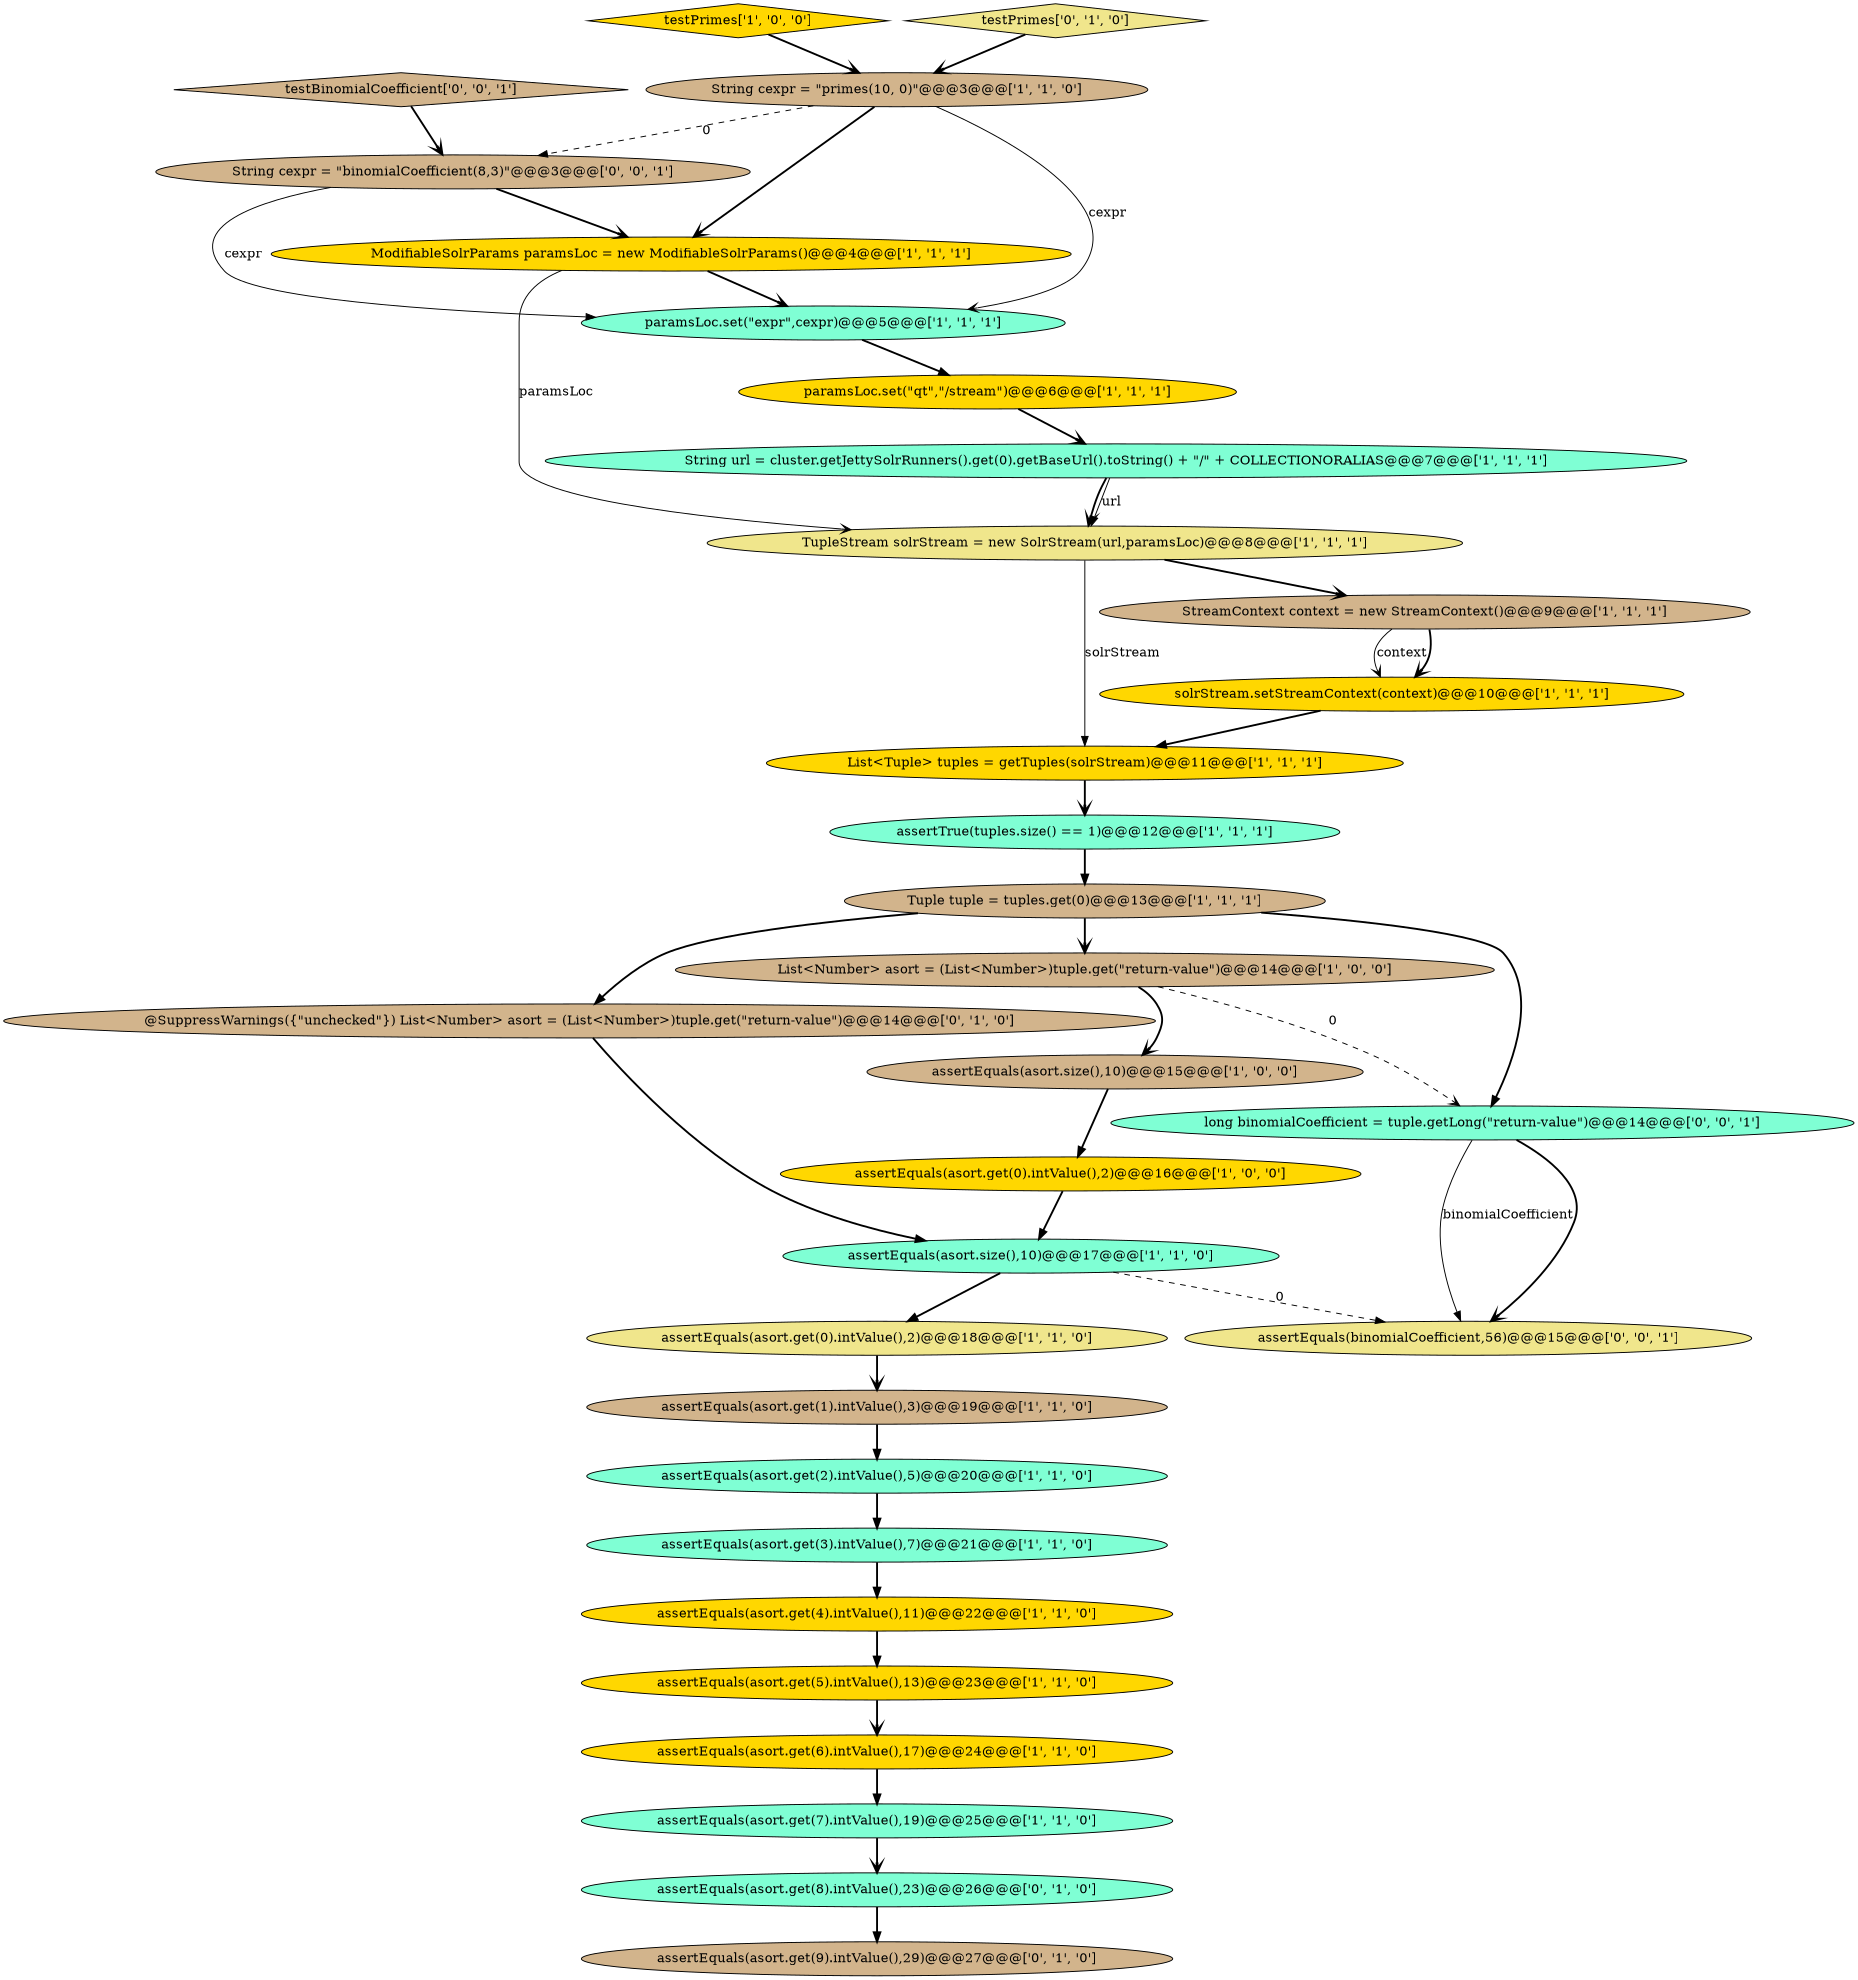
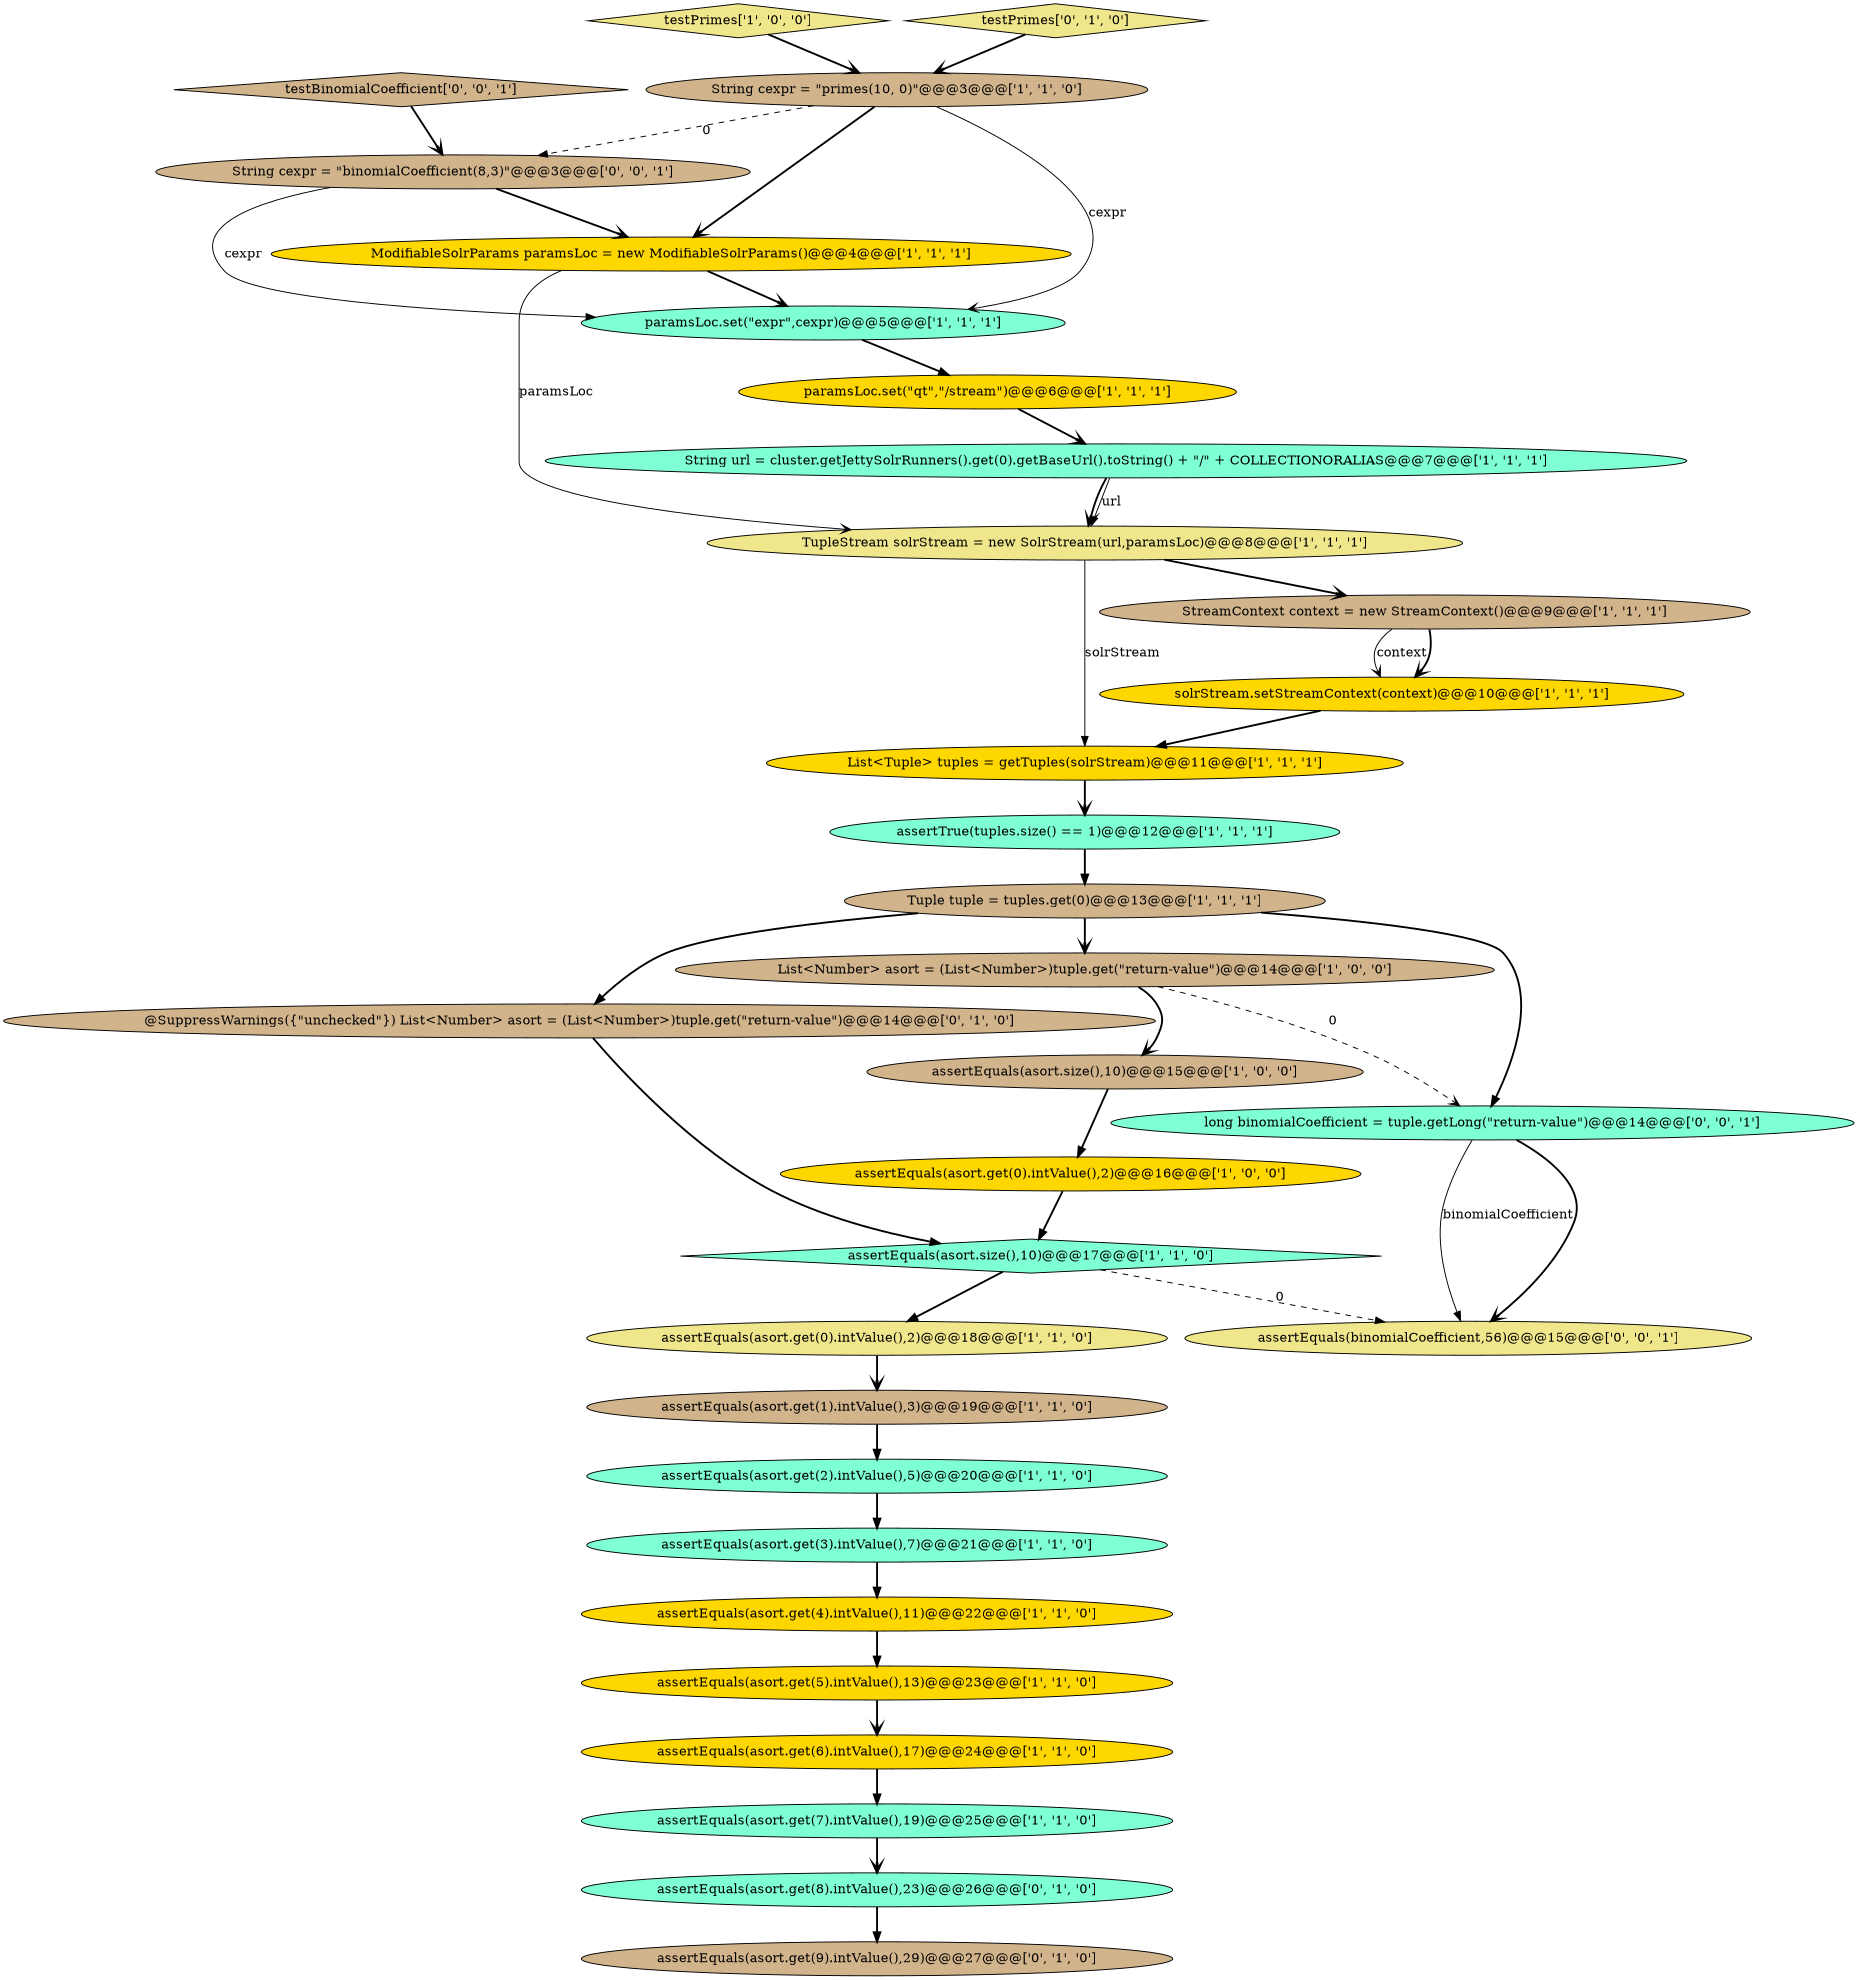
(738, 21) -> (738, 21)
(1031, 1256) -> (1031, 1256)
